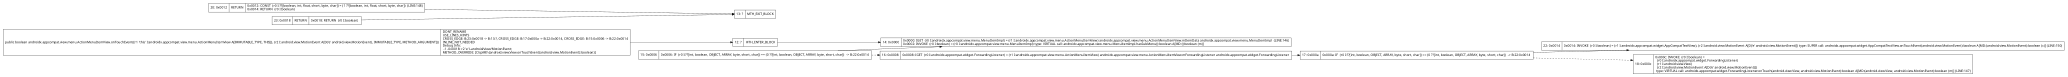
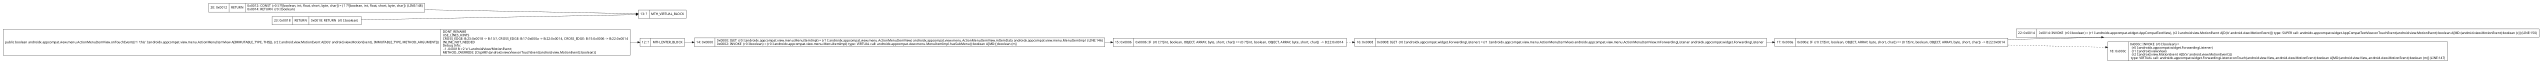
(760, 14) -> (668, 14)
(889, 49) -> (1108, 42)
